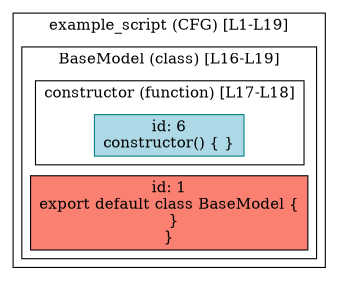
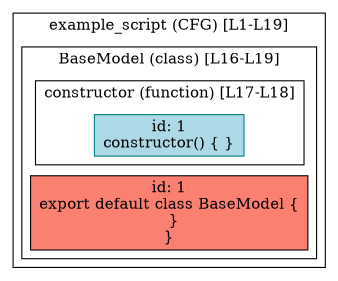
(169, 135) -> (169, 135)
